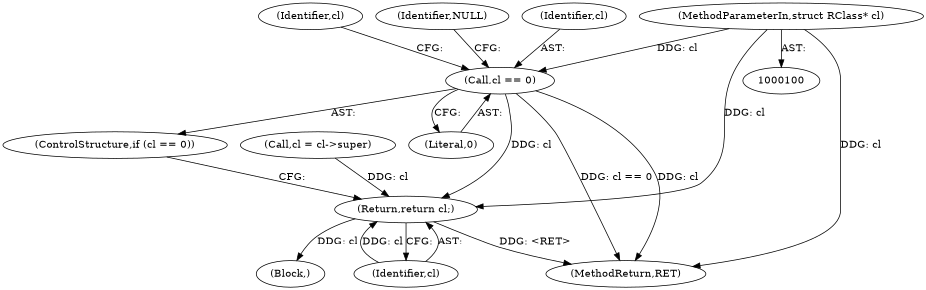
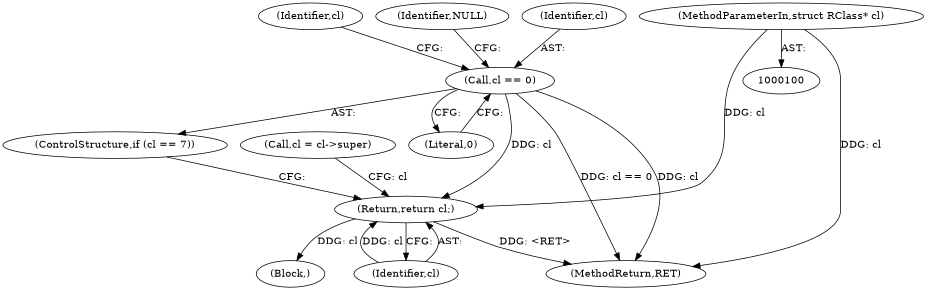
(638, 49) -> none
(492, 113) -> (492, 113)
(115, 145) -> (115, 145)
(388, 177) -> (388, 177)
